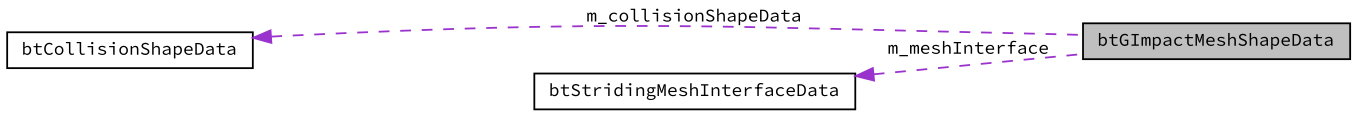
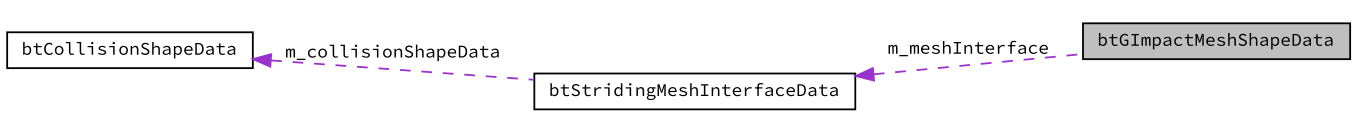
(677, 26) -> (403, 70)
